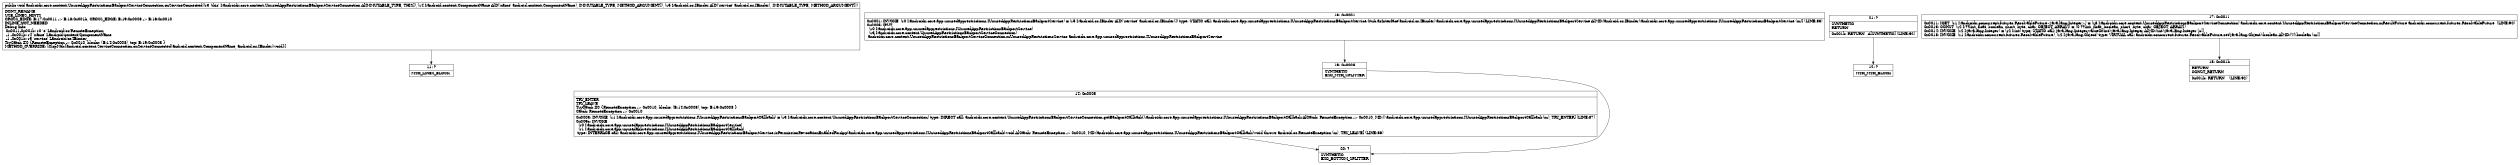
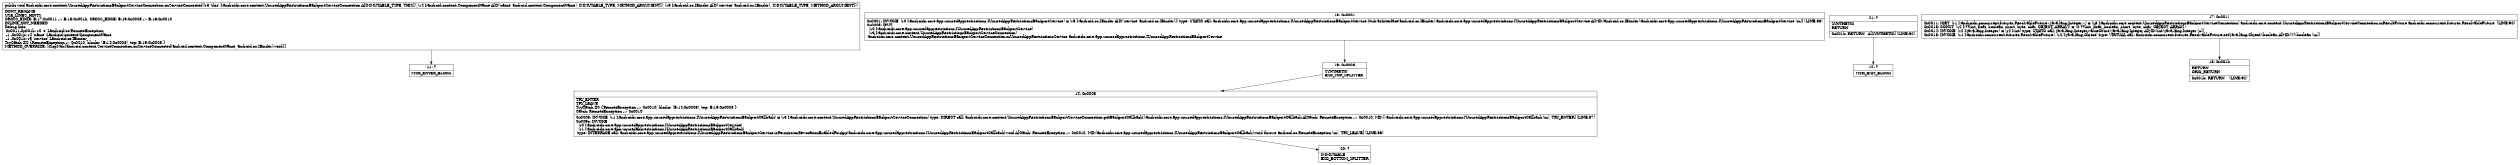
(2208, 72) -> (2206, 72)
(430, 74) -> (431, 74)
(1873, 74) -> (1873, 74)
(1345, 75) -> (1344, 75)
(1609, 110) -> (1273, 83)
(1332, 155) -> (1333, 155)
